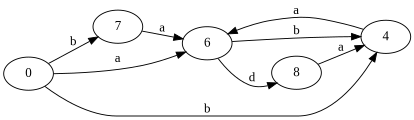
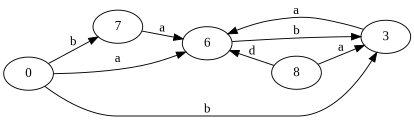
(386, 37) -> (386, 37)
(239, 80) -> (256, 60)
